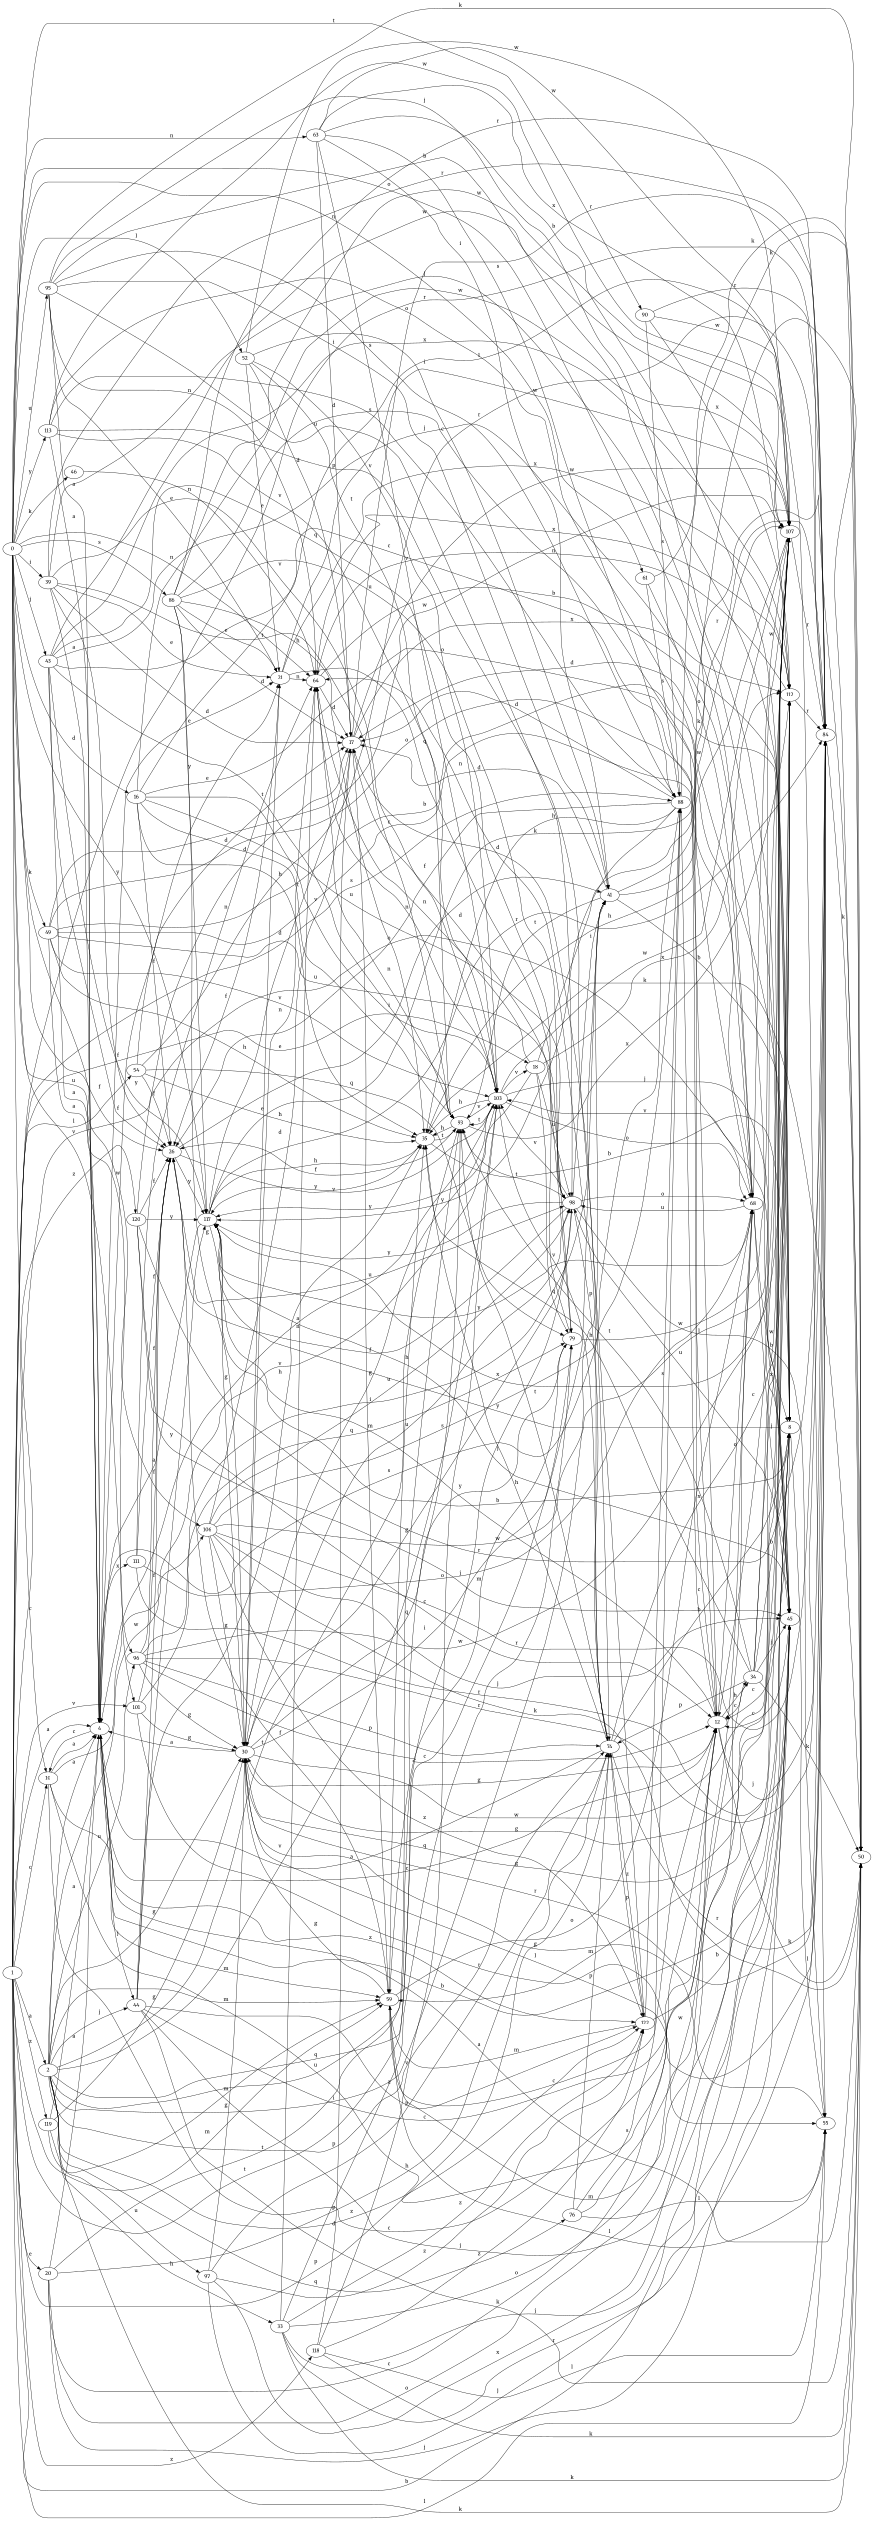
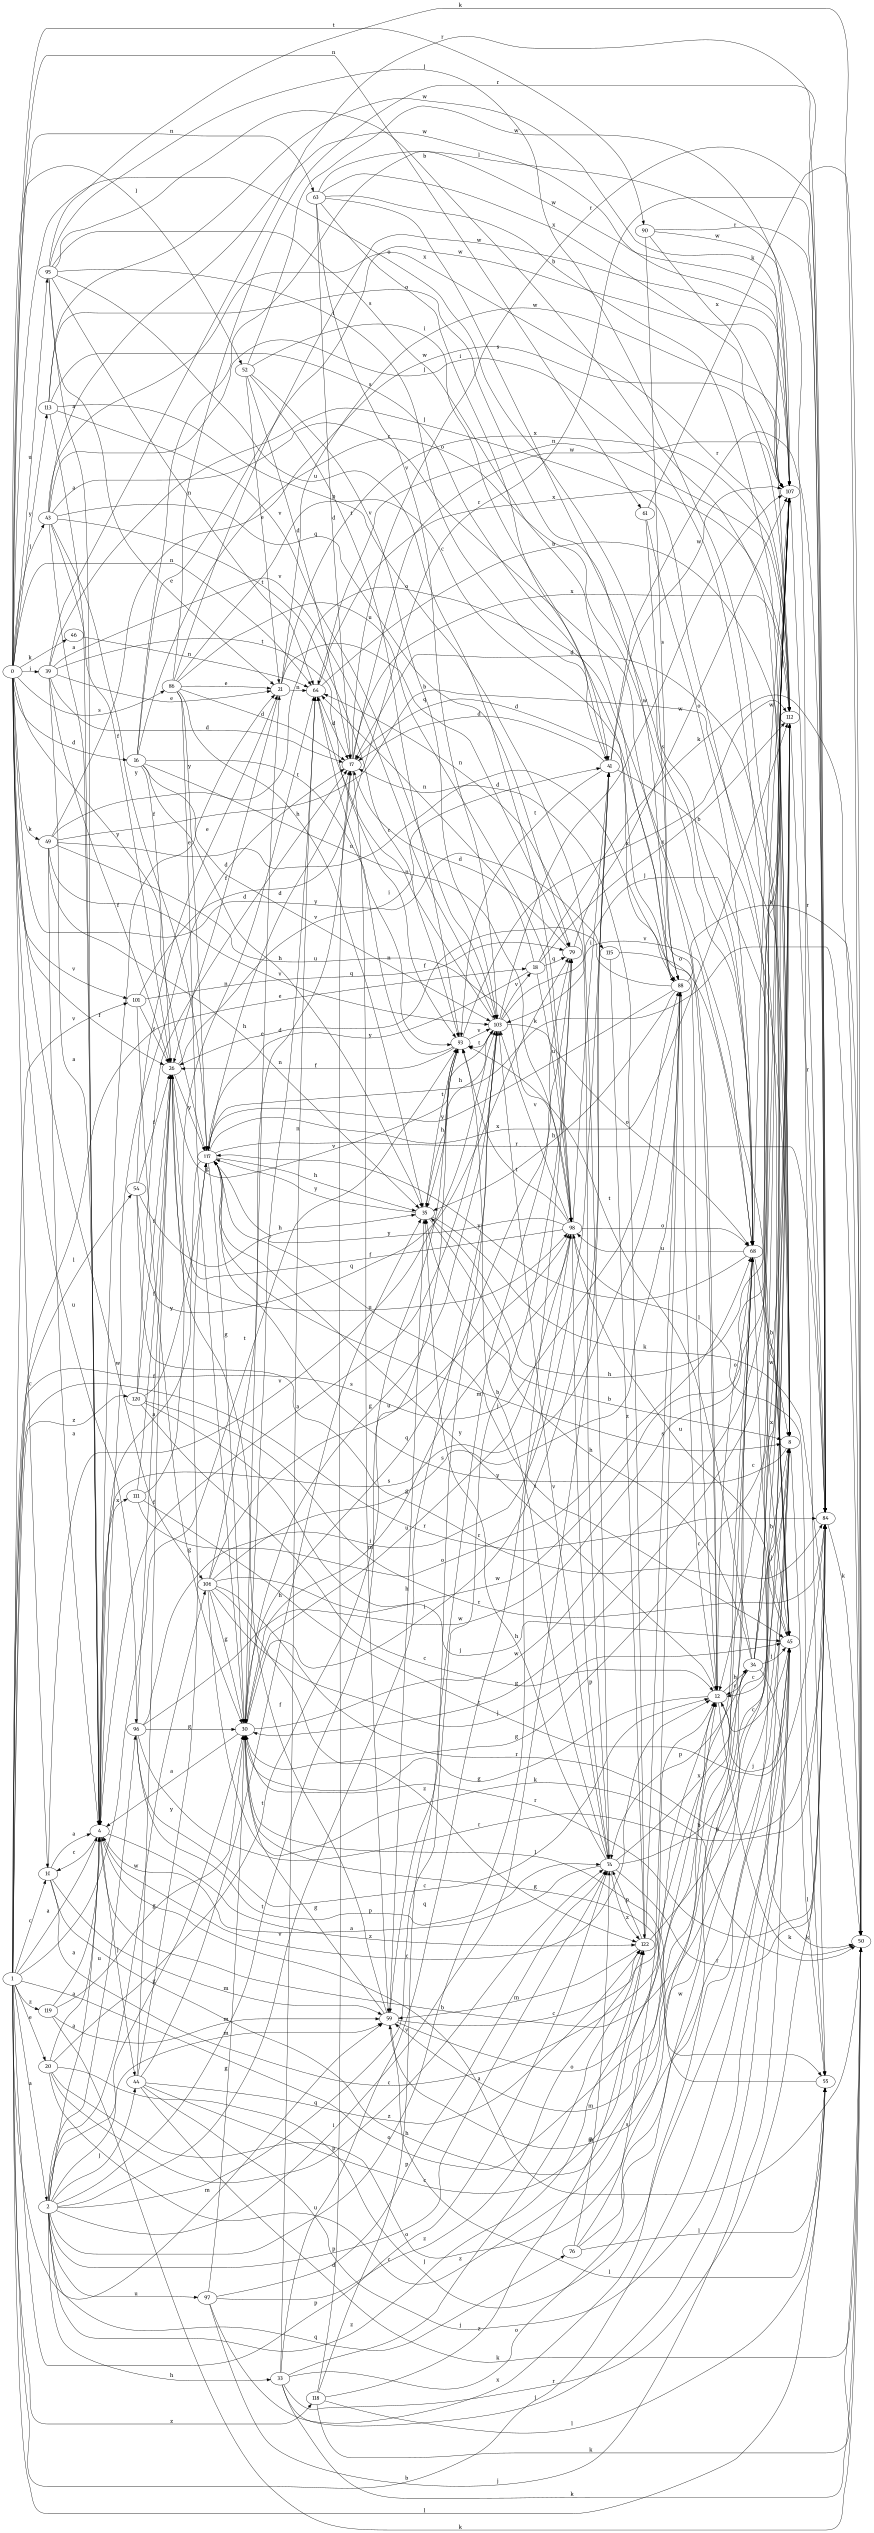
none -> (610, 953)
